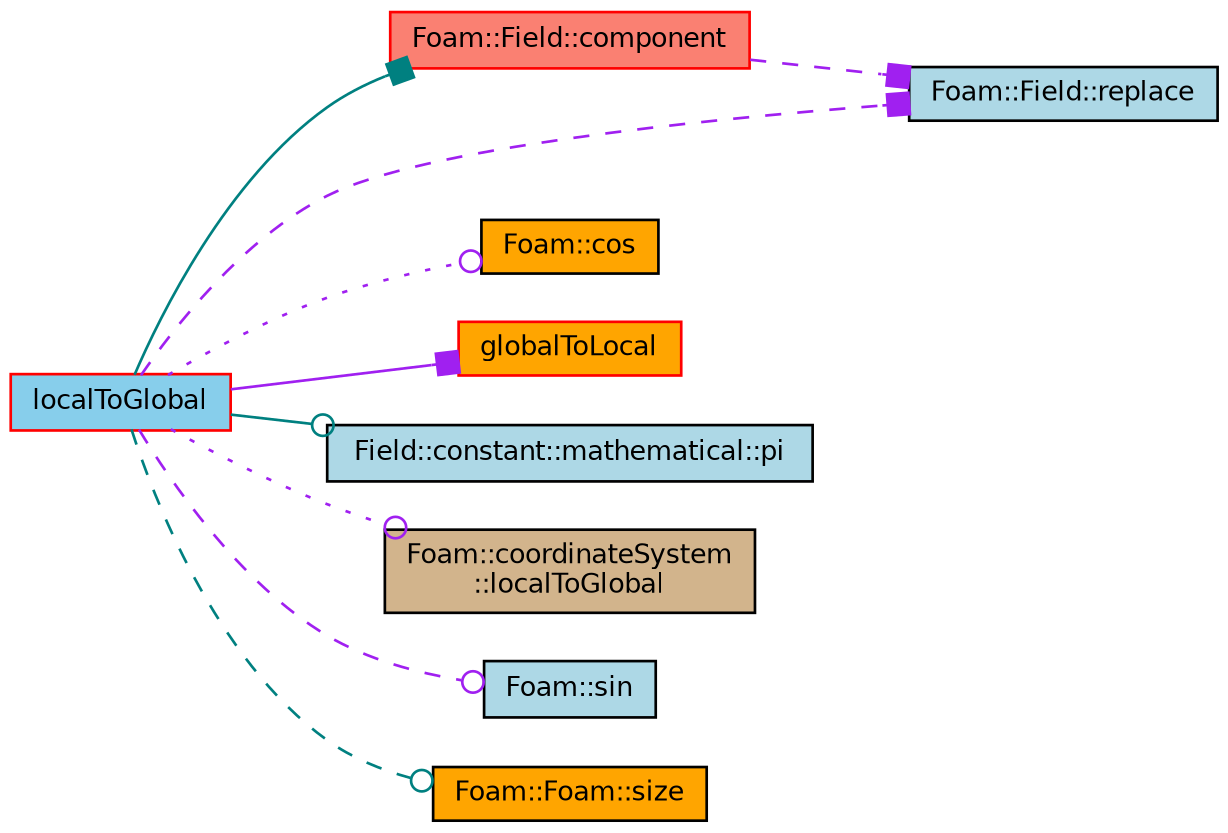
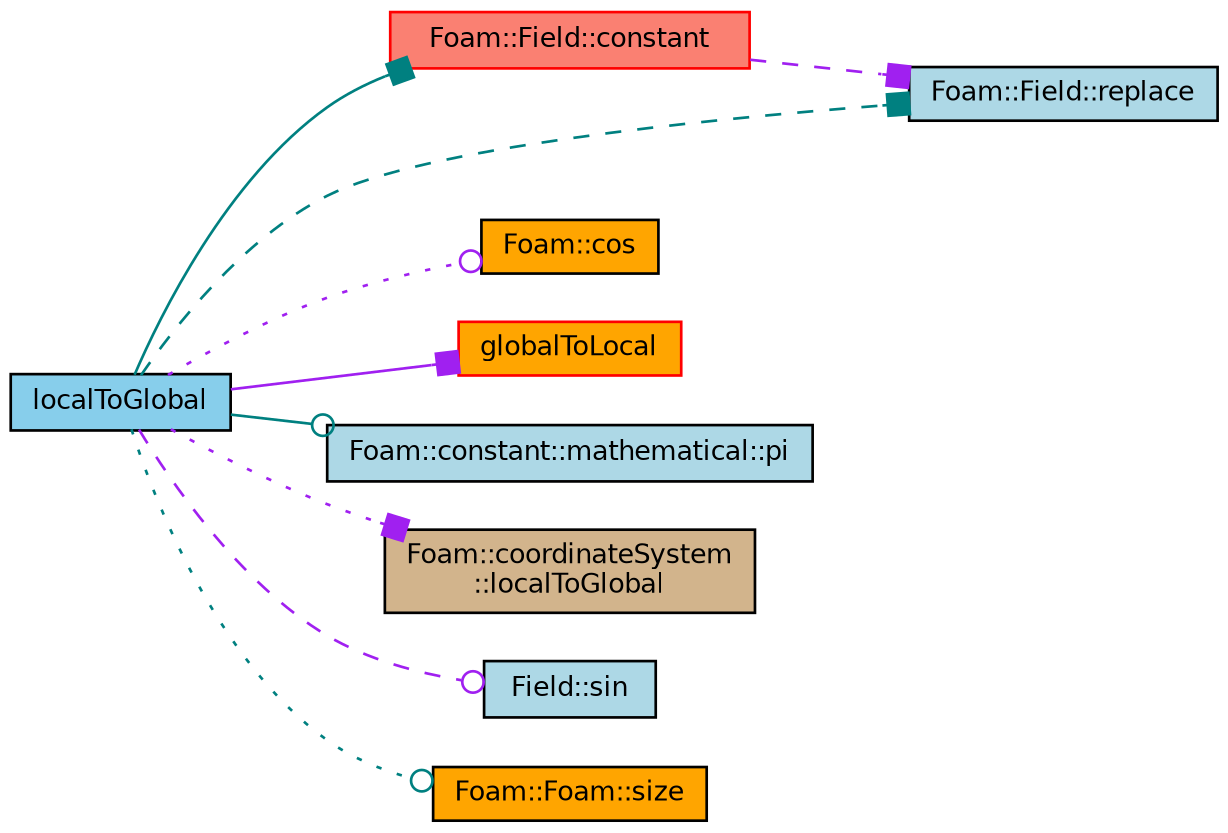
(570, 40) -> (570, 40)
(472, 155) -> (472, 155)
(121, 402) -> (121, 402)
(570, 453) -> (570, 453)
(275, 482) -> (275, 482)
(232, 638) -> (232, 638)
(570, 689) -> (570, 689)
